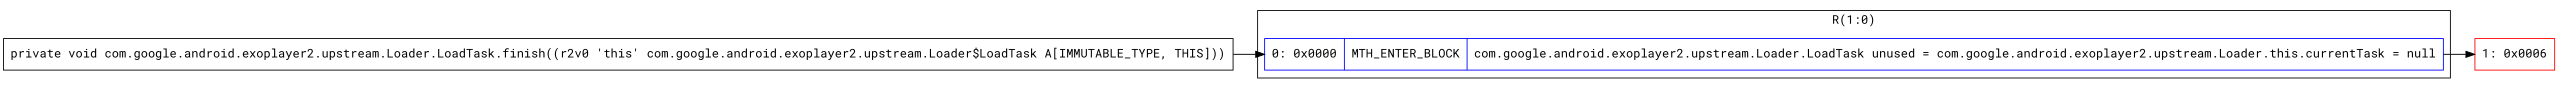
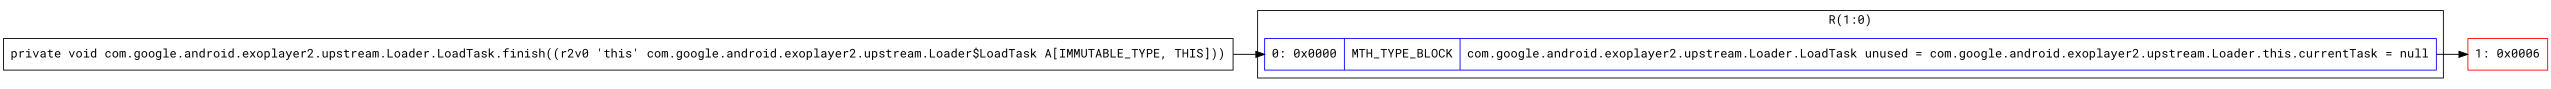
(1406, 54) -> (1402, 54)
